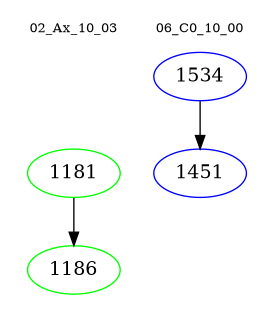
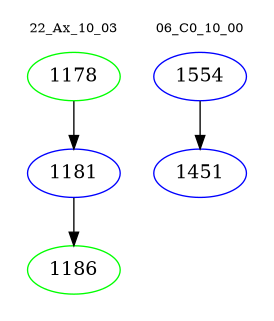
(74, 29) -> (74, 29)
none -> (74, 77)
(200, 77) -> (200, 77)
(74, 173) -> (74, 173)
